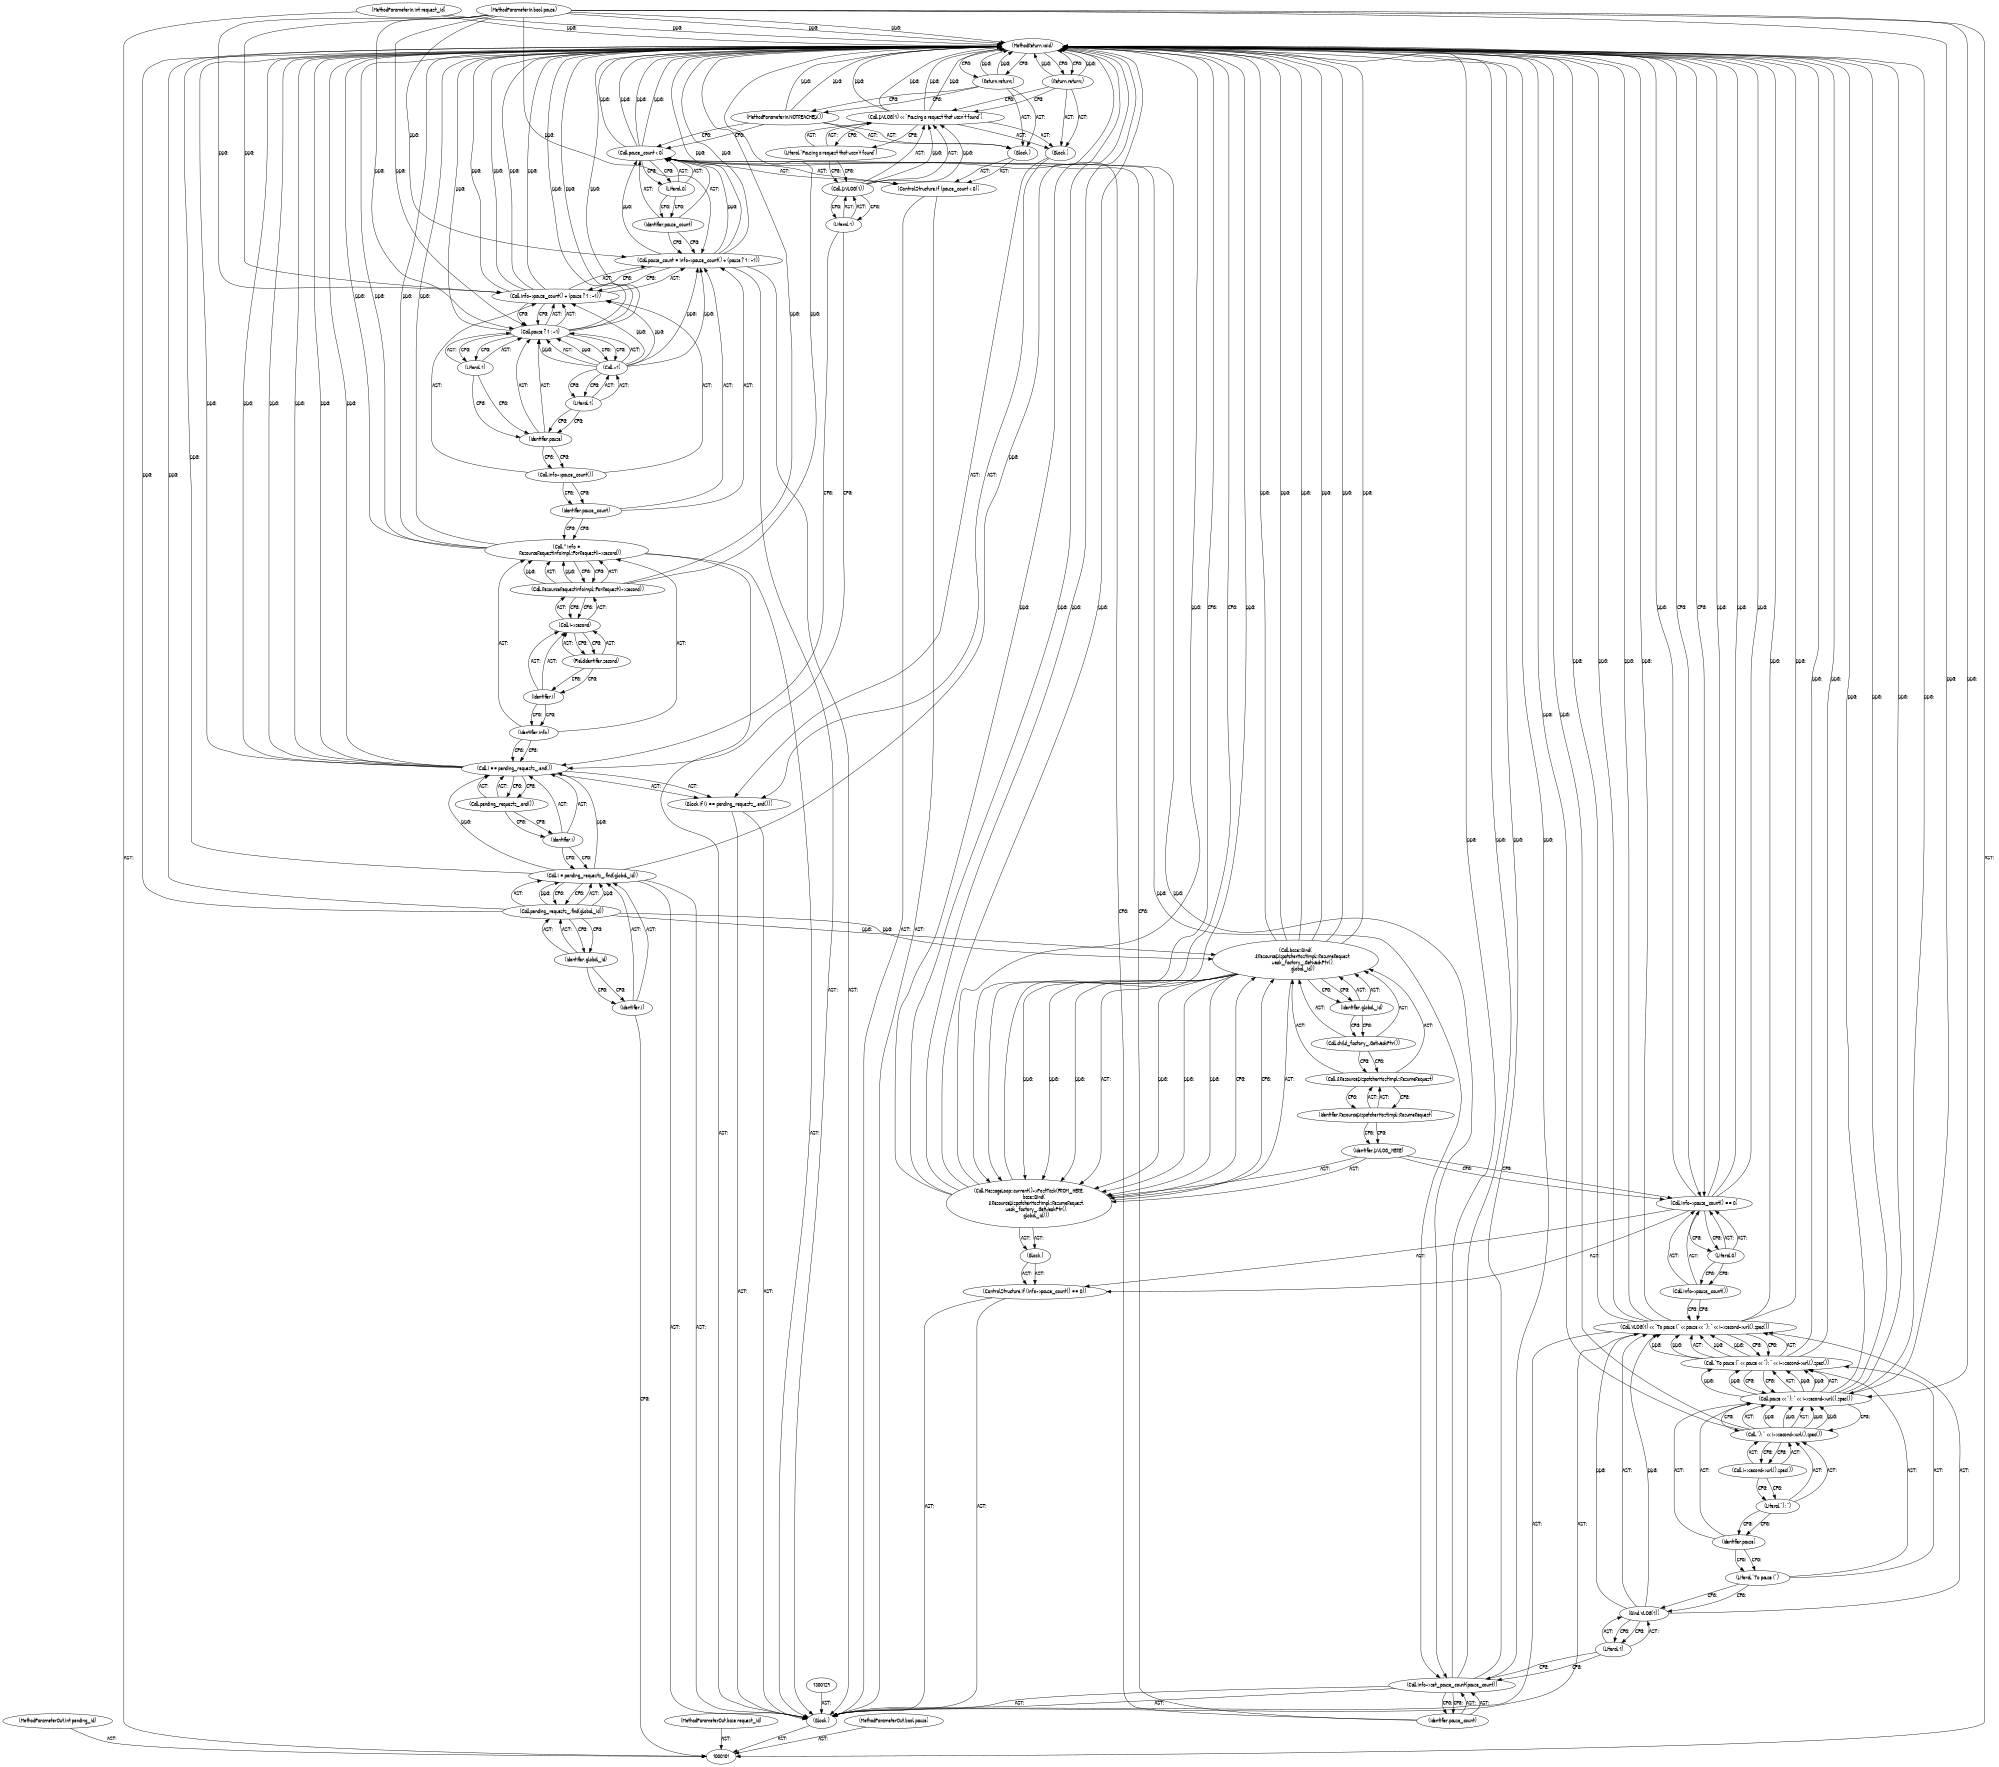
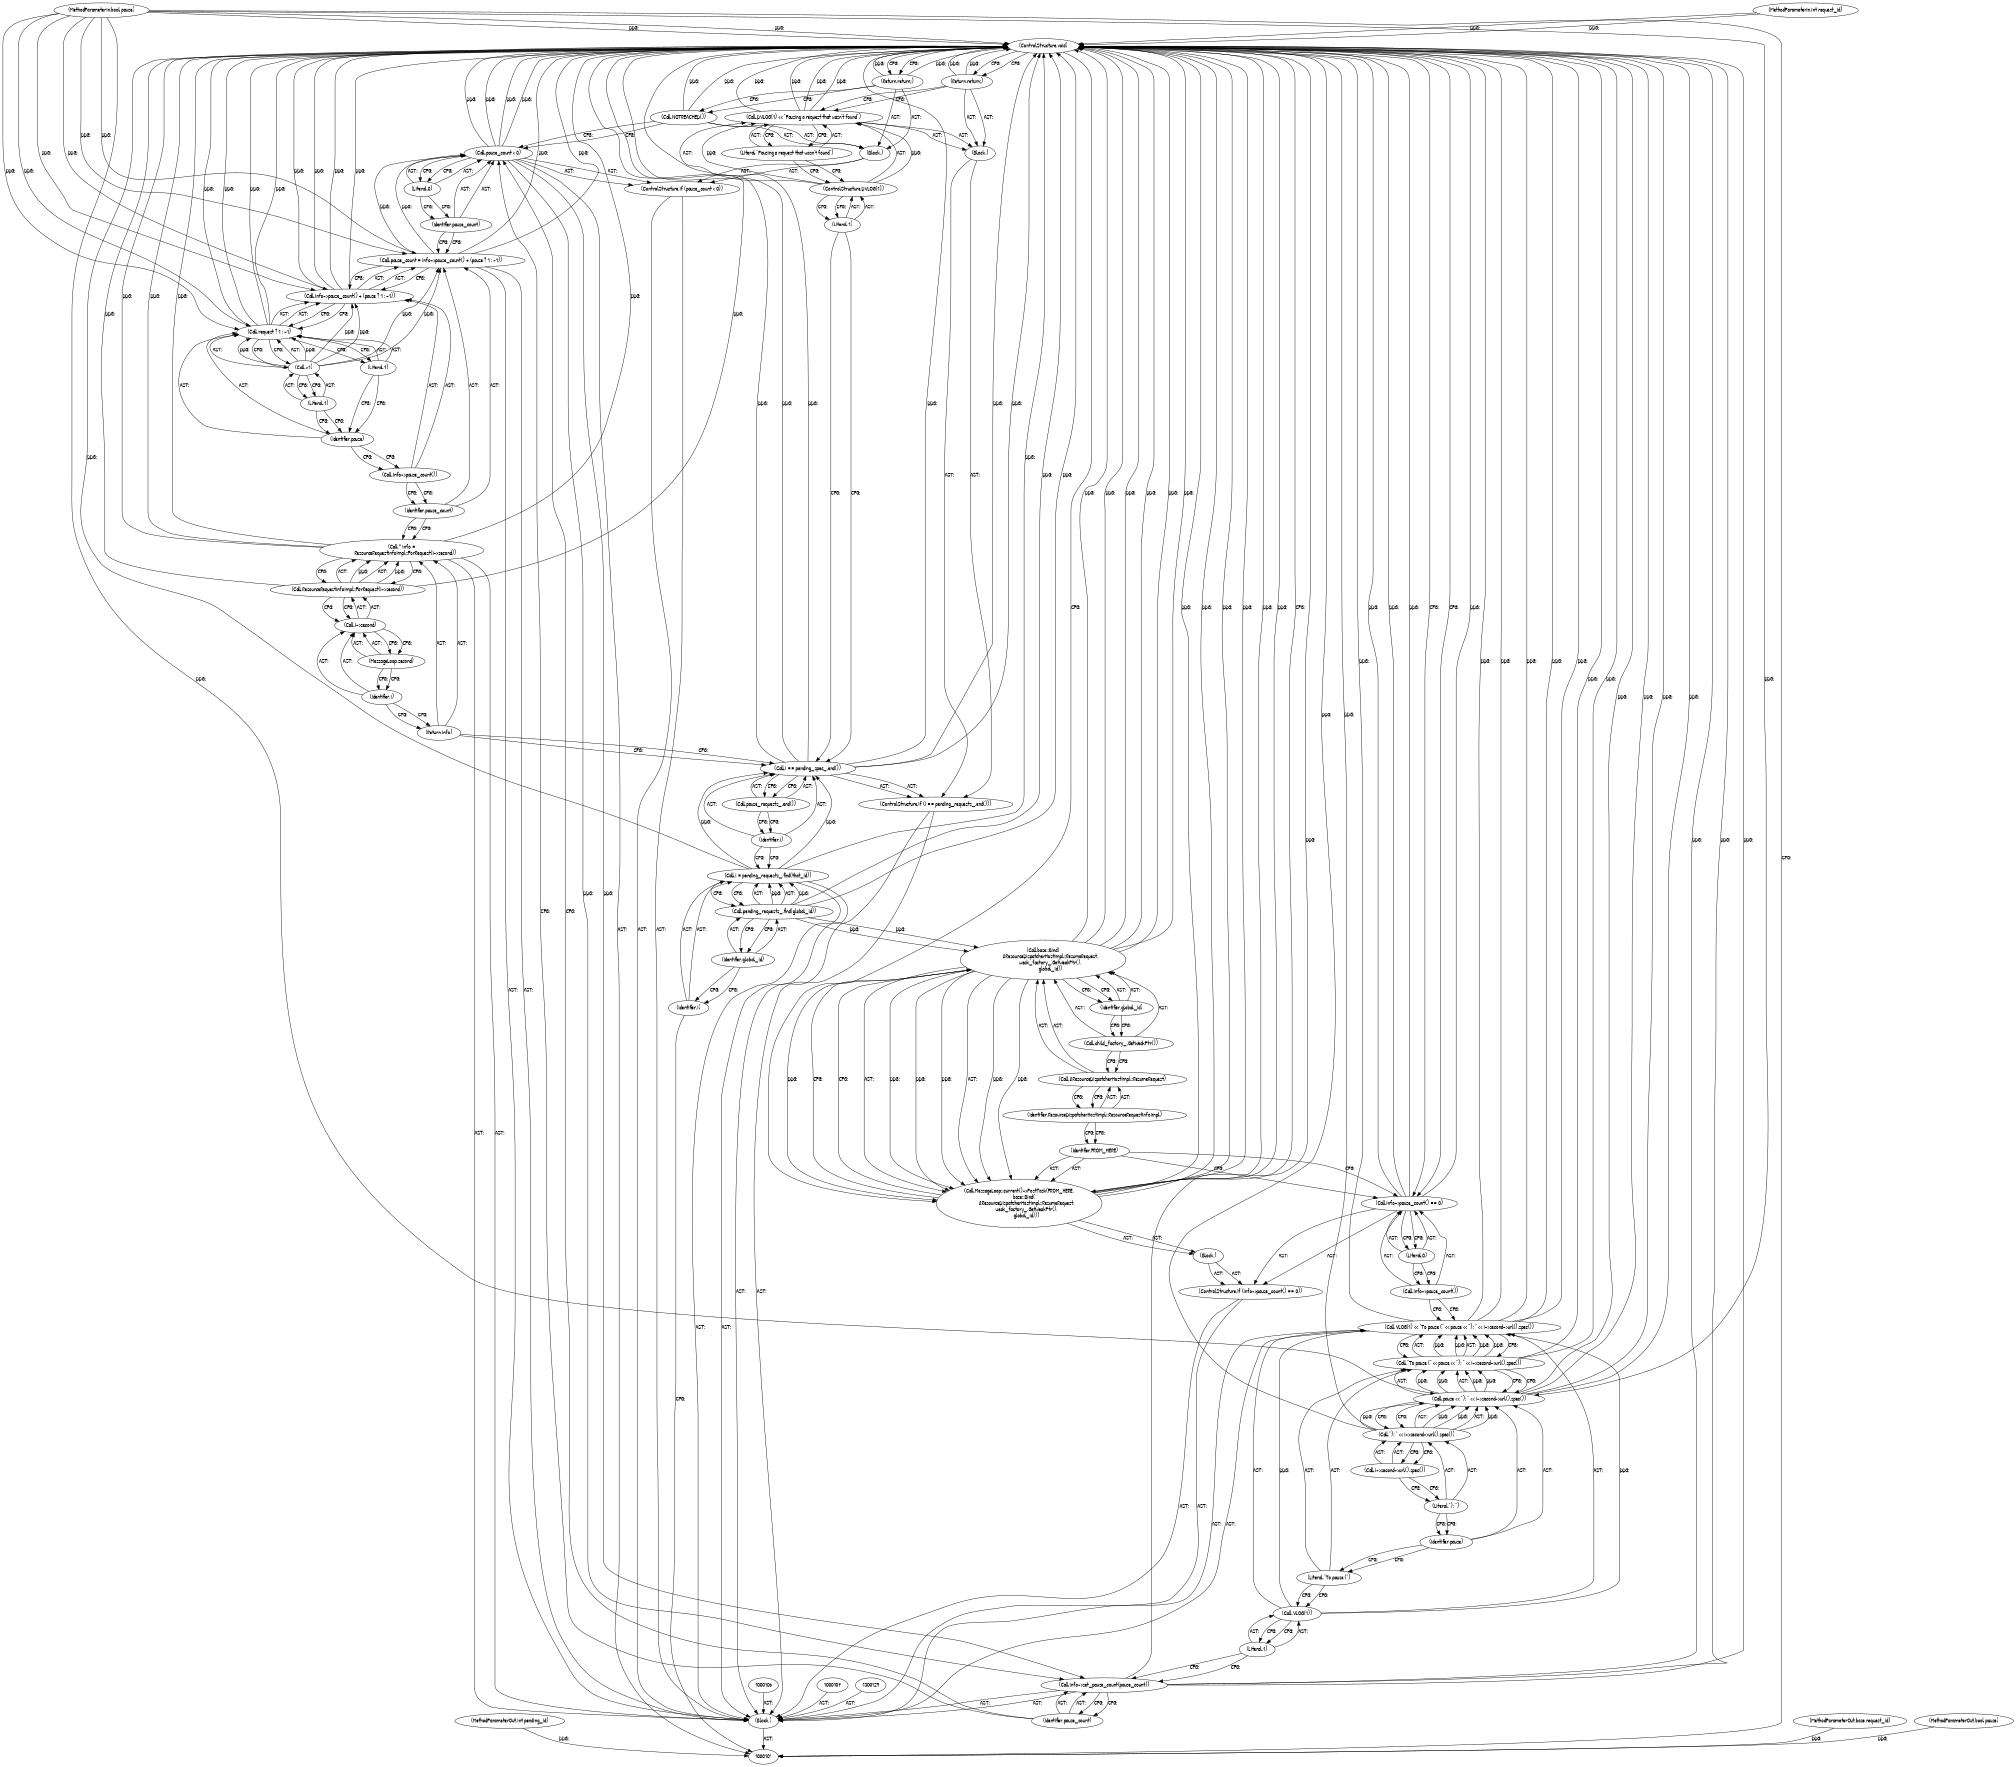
(1032, 46) -> (1043, 46)
(785, 118) -> (684, 118)
(848, 189) -> (853, 189)
(540, 332) -> (269, 332)
(596, 661) -> (391, 661)
(534, 733) -> (439, 733)
(515, 769) -> (808, 769)
(502, 804) -> (766, 804)
(729, 804) -> (936, 804)
(1990, 858) -> (1787, 858)
(592, 876) -> (768, 876)
(124, 1054) -> (619, 970)
(1376, 1115) -> (1095, 1115)
(1379, 1151) -> (1094, 1151)
(1644, 1614) -> (1297, 1614)
none -> (763, 1685)
none -> (833, 1685)
(113, 1739) -> (565, 1739)
(727, 1739) -> (1817, 1739)
(824, 1739) -> (1884, 1739)
